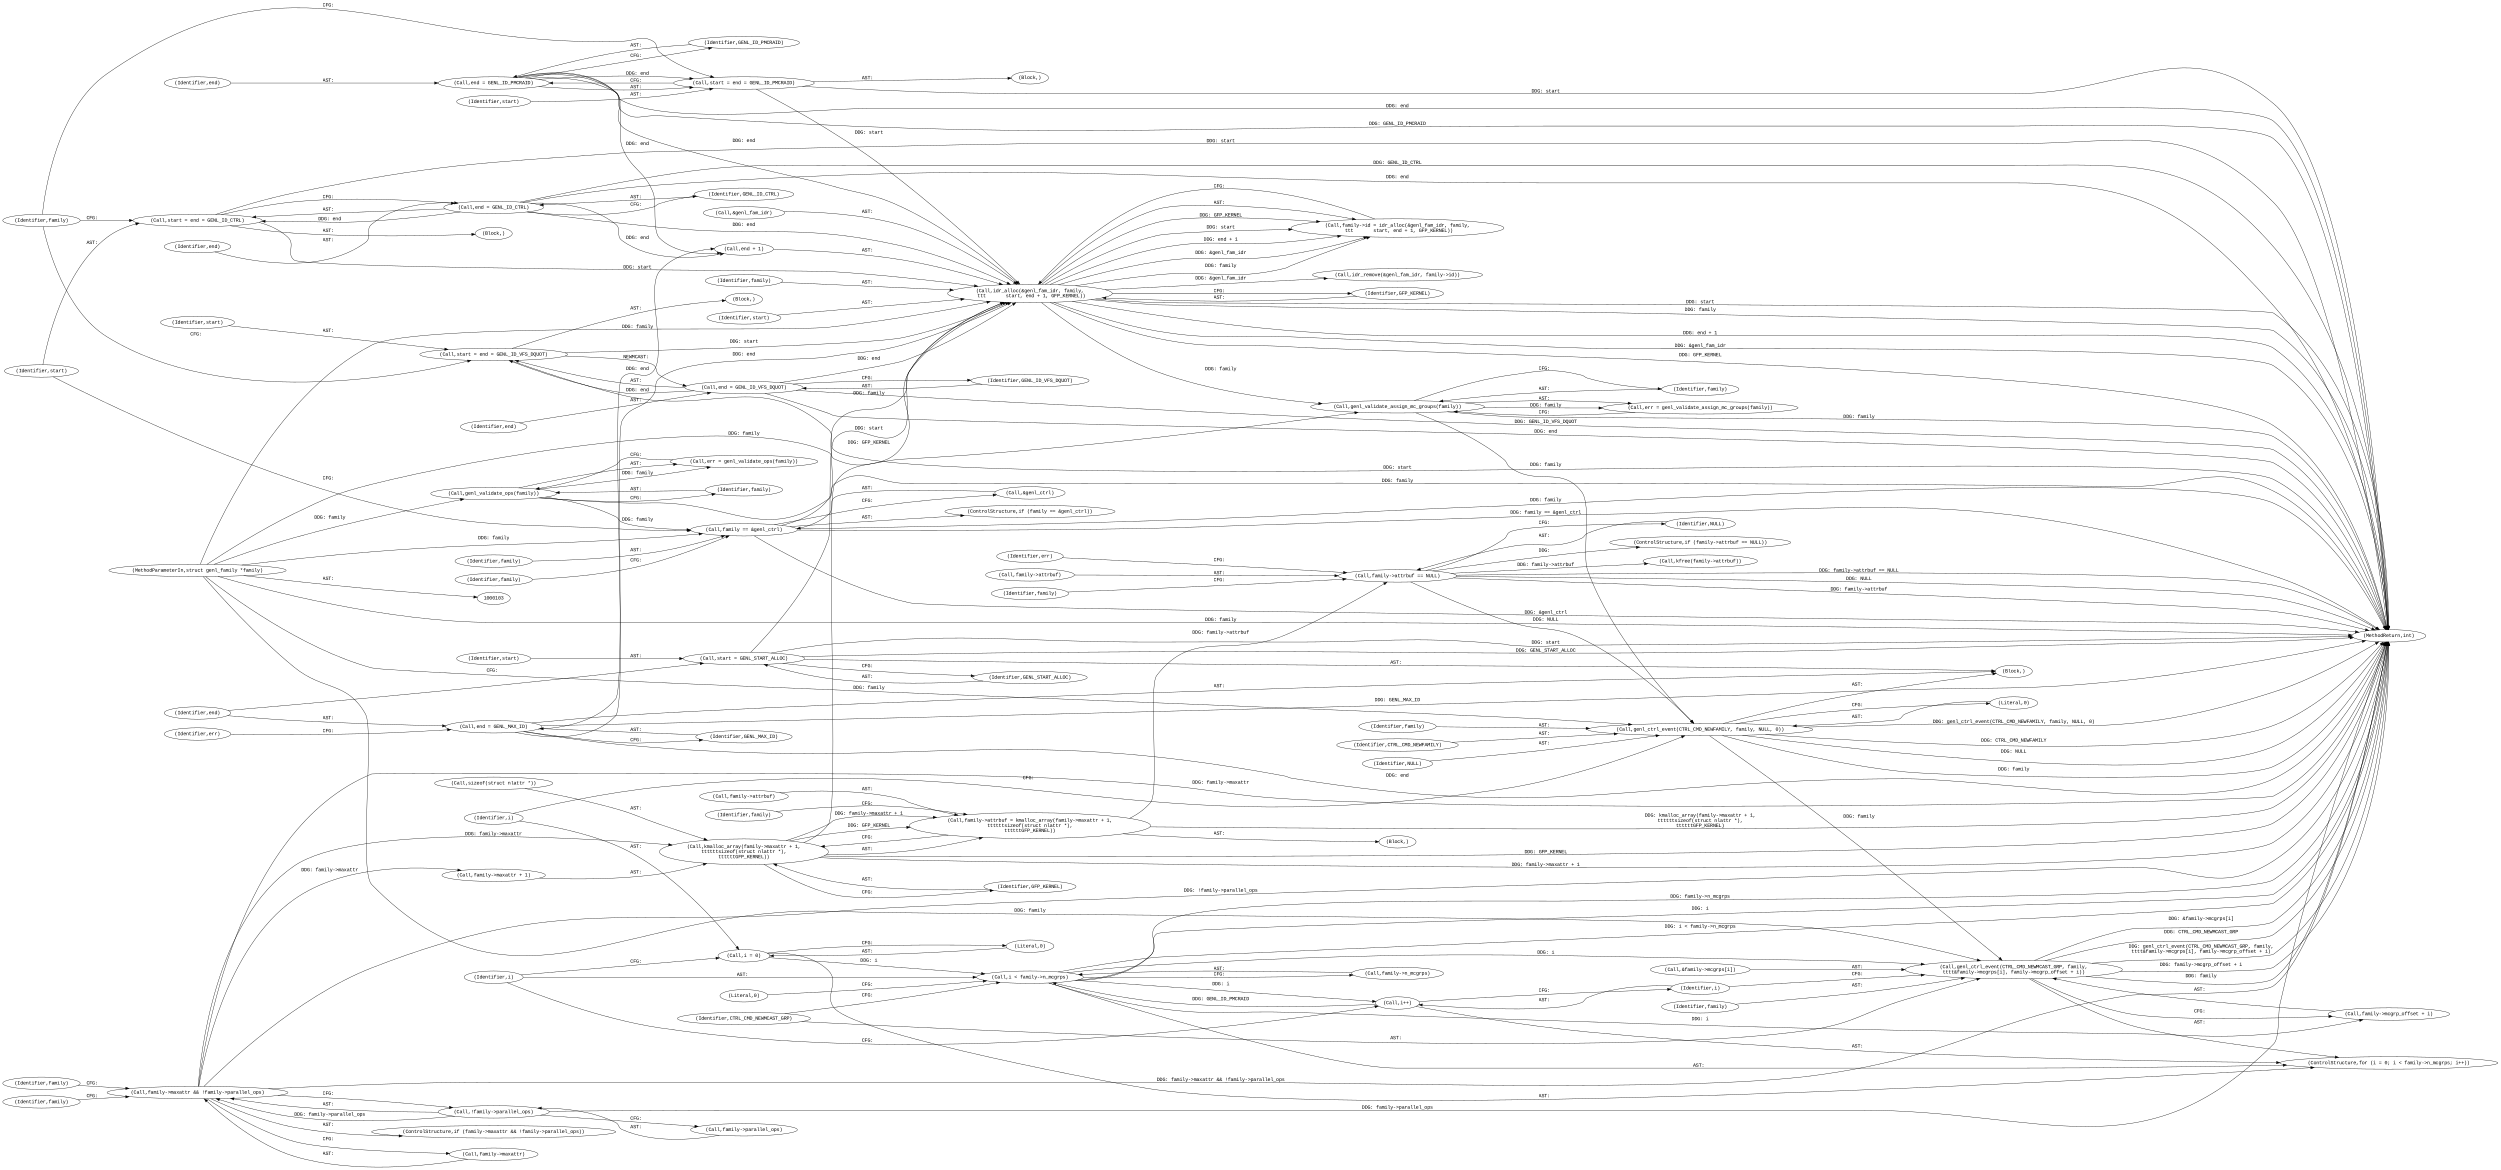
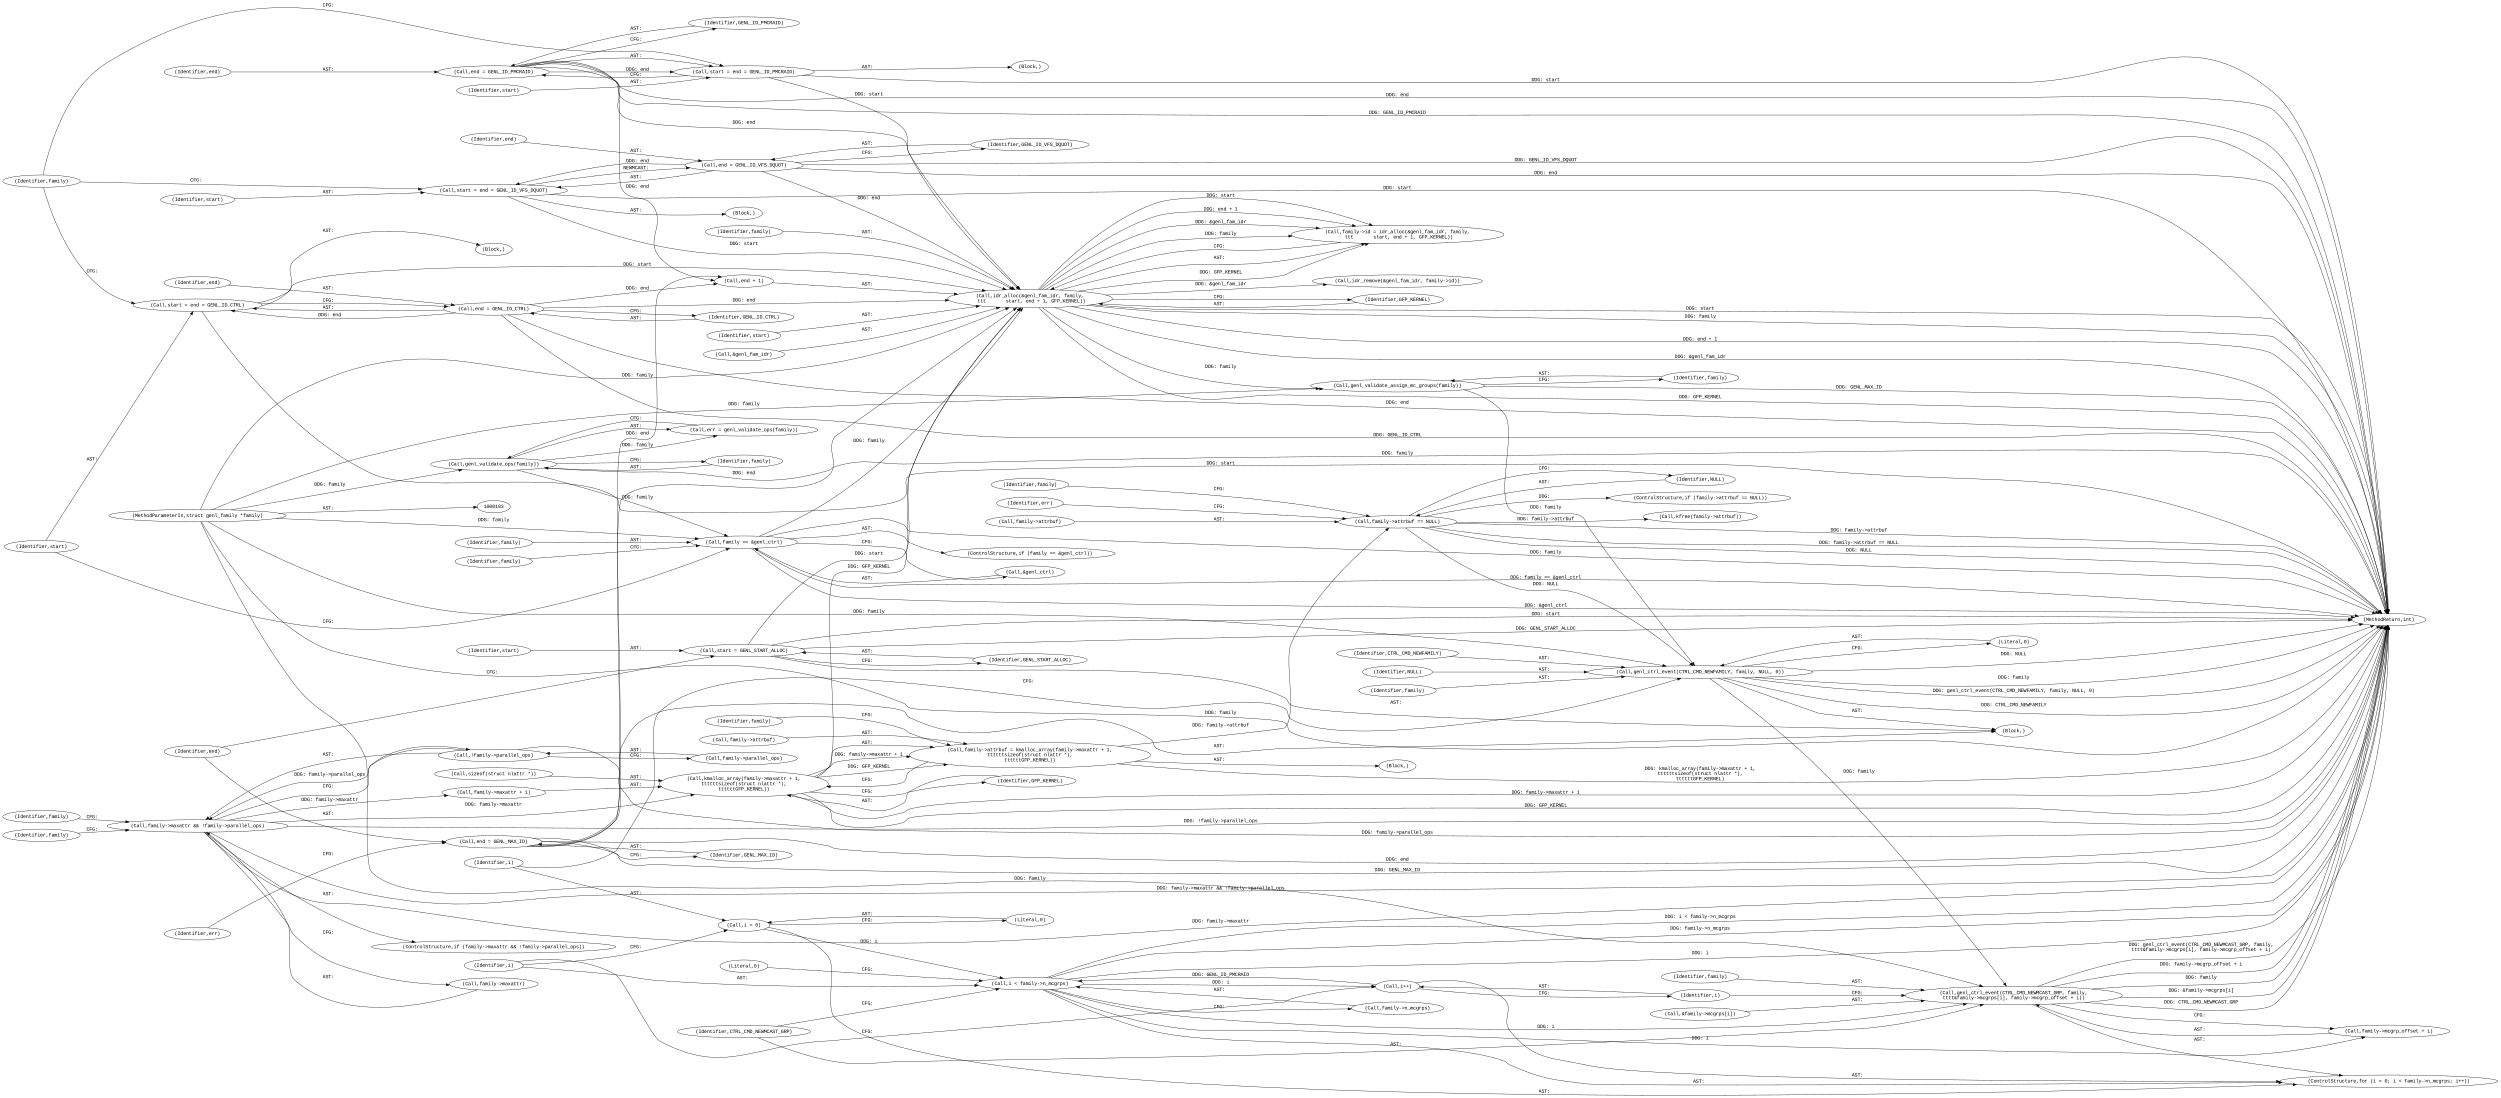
(1700, 408) -> none
(1859, 417) -> (1859, 387)
